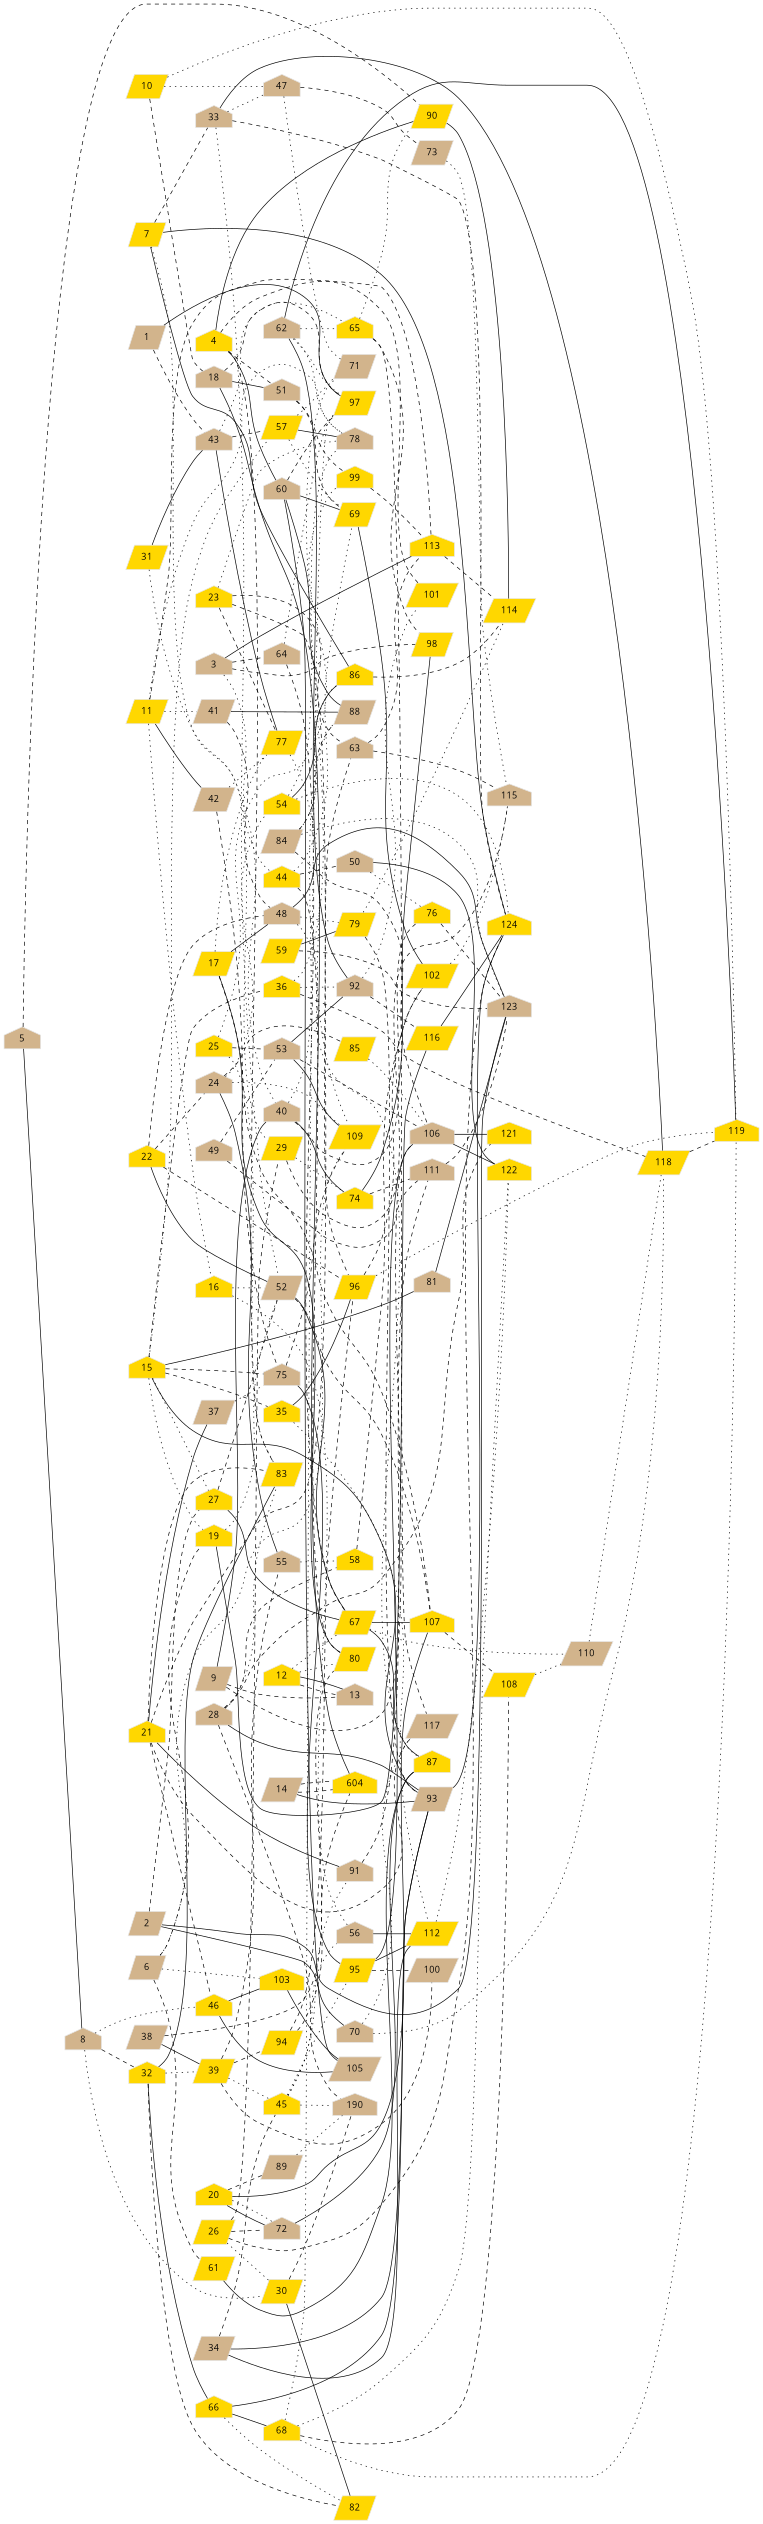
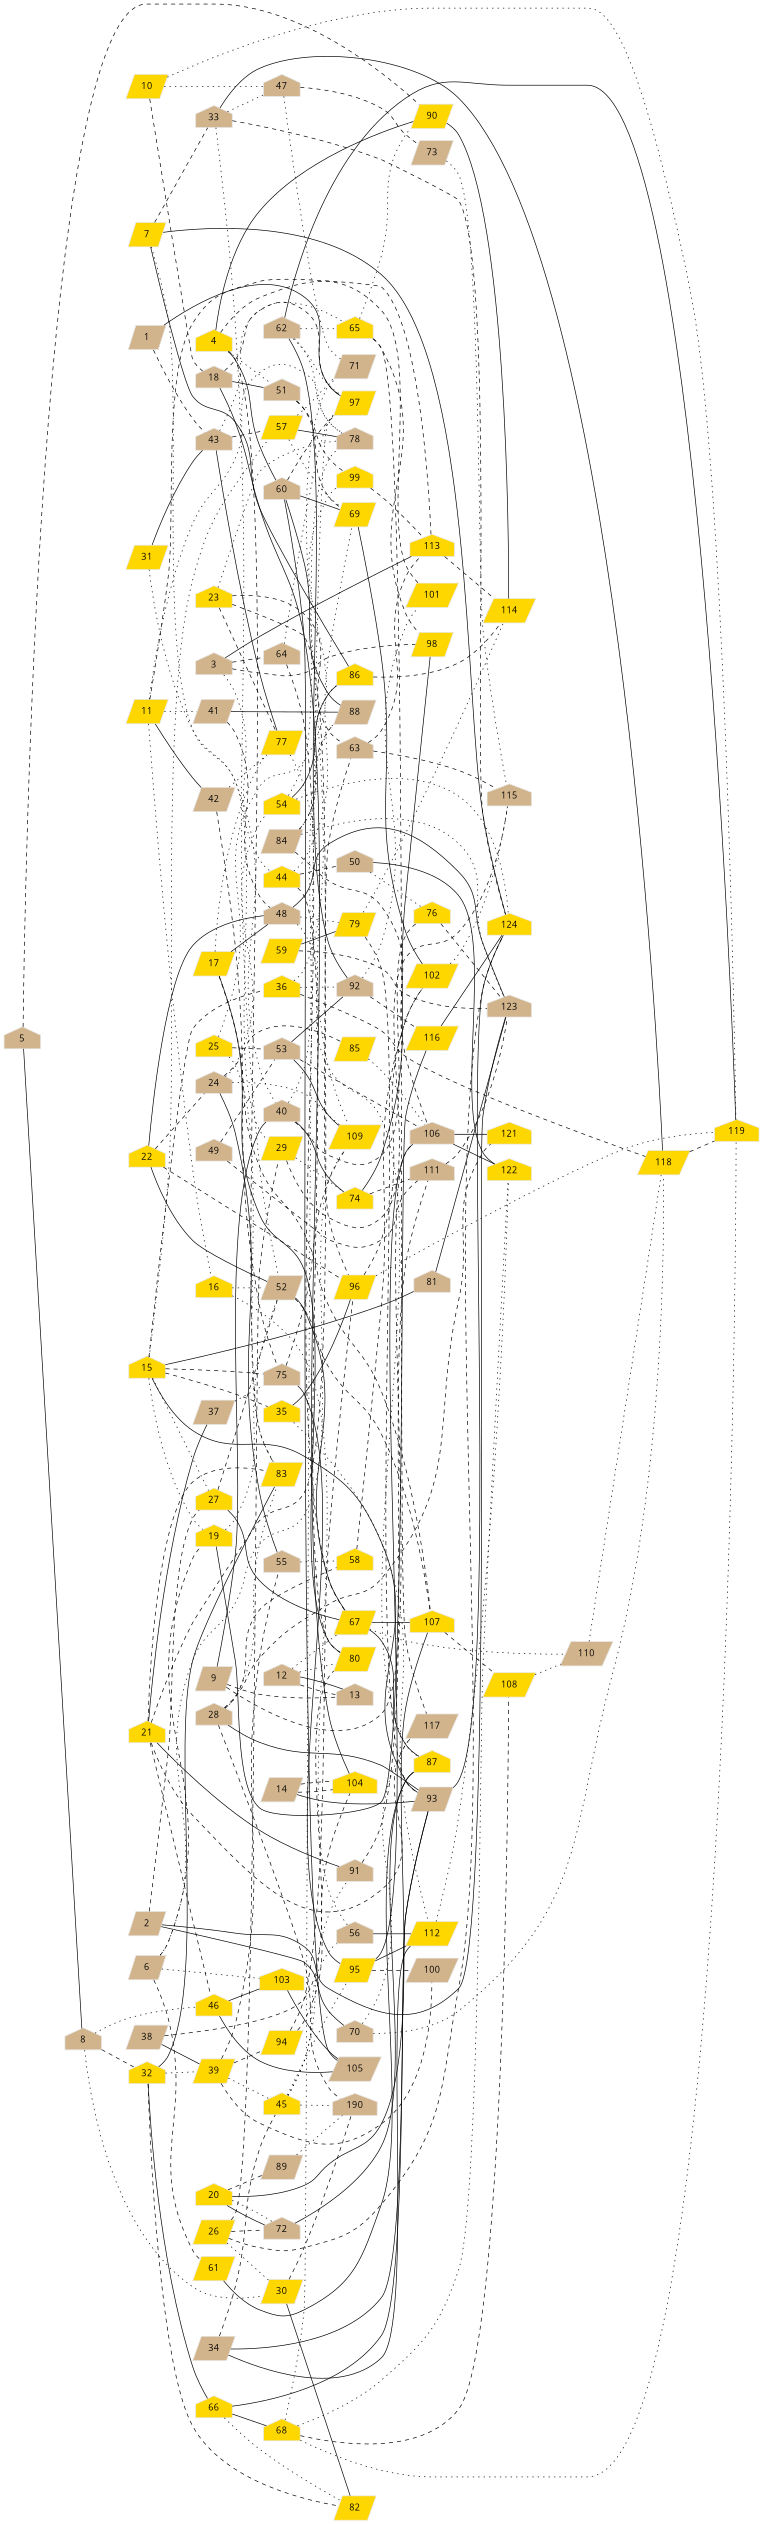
(250, 368) -> (250, 368)
(167, 1019) -> (167, 1019)
(282, 1676) -> (282, 1676)
(355, 1784) -> (355, 1784)
